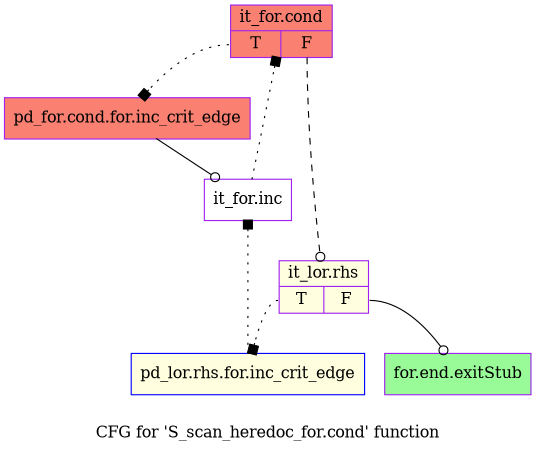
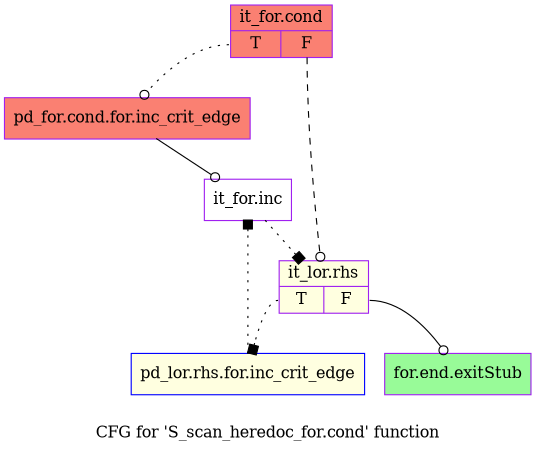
(184, 60) -> (184, 60)
(263, 124) -> (280, 236)
